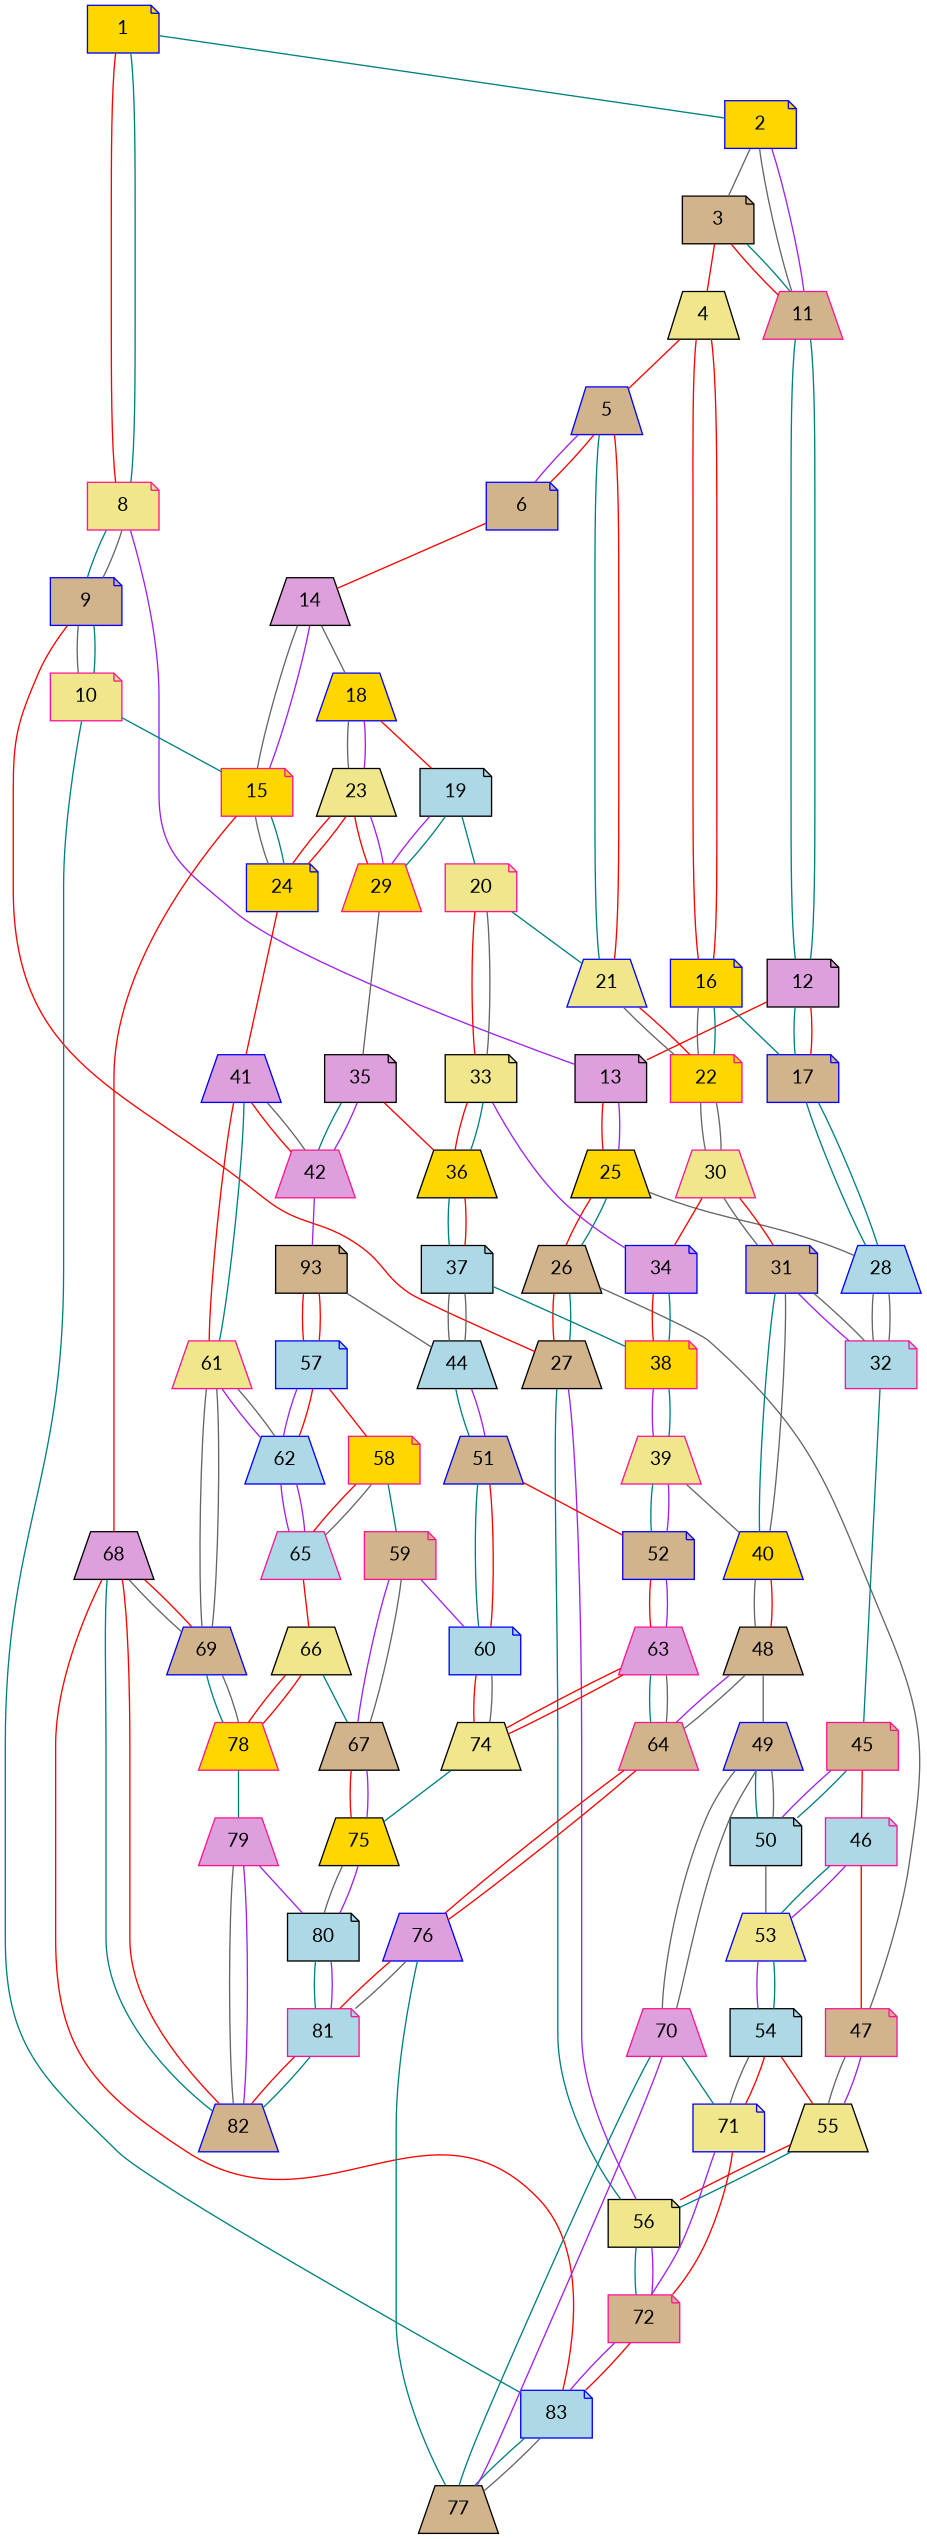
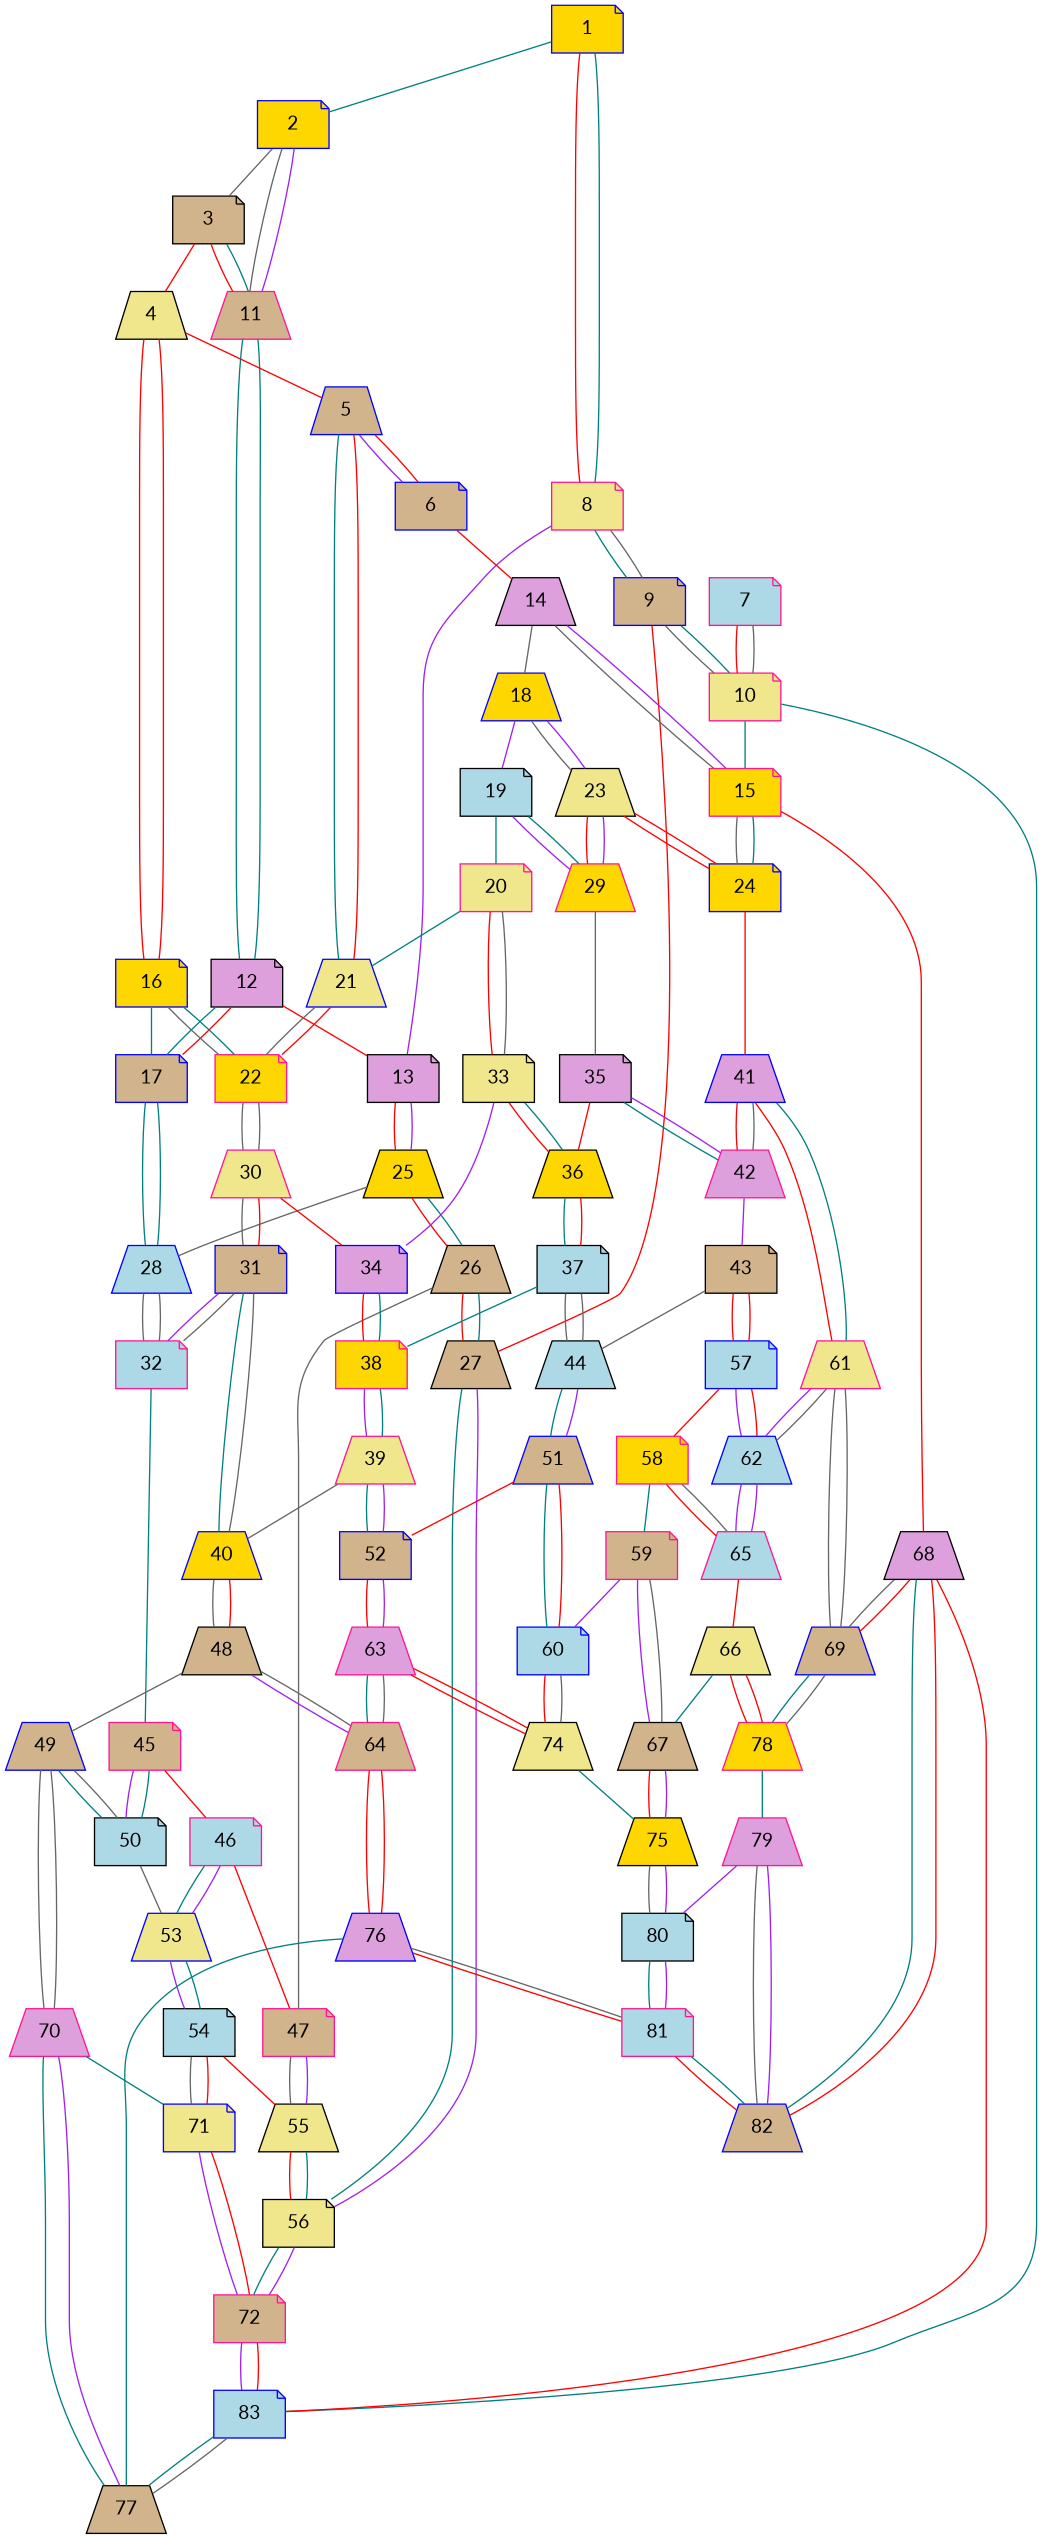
none -> (745, 602)
(406, 745) -> (509, 745)
(311, 1269) -> (741, 1269)
